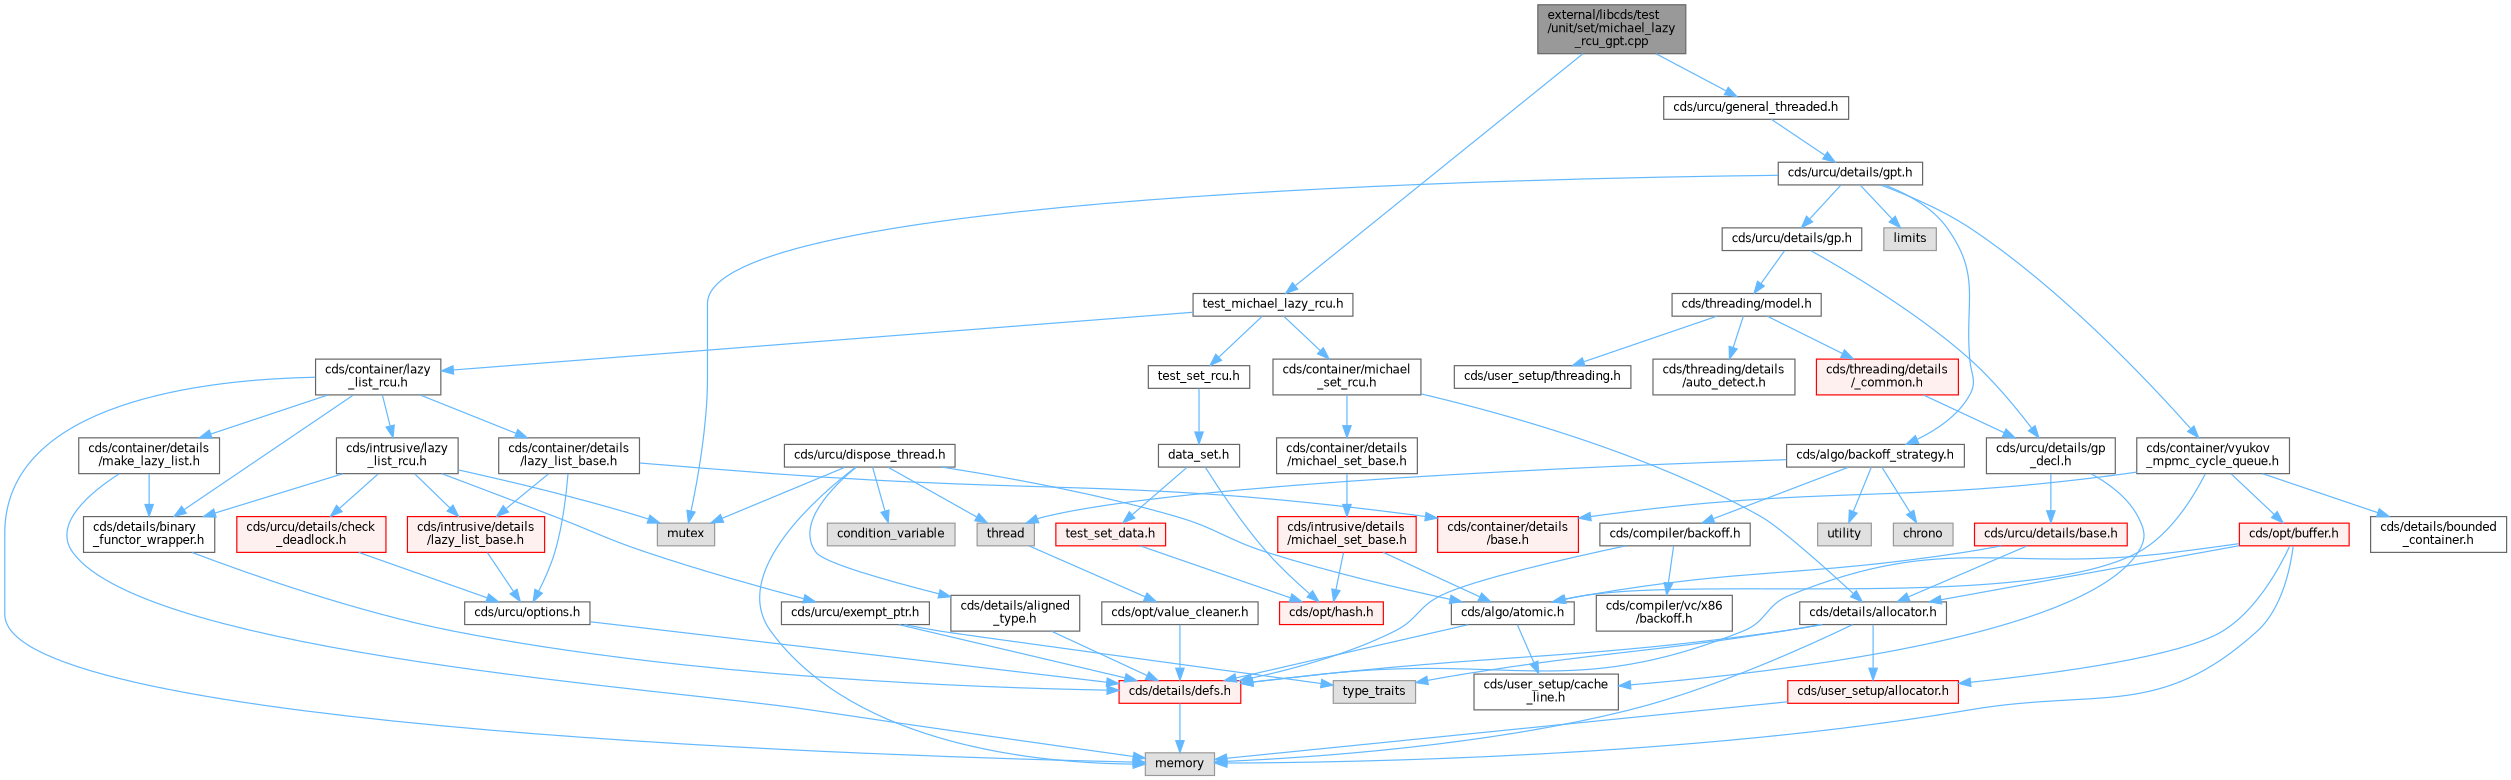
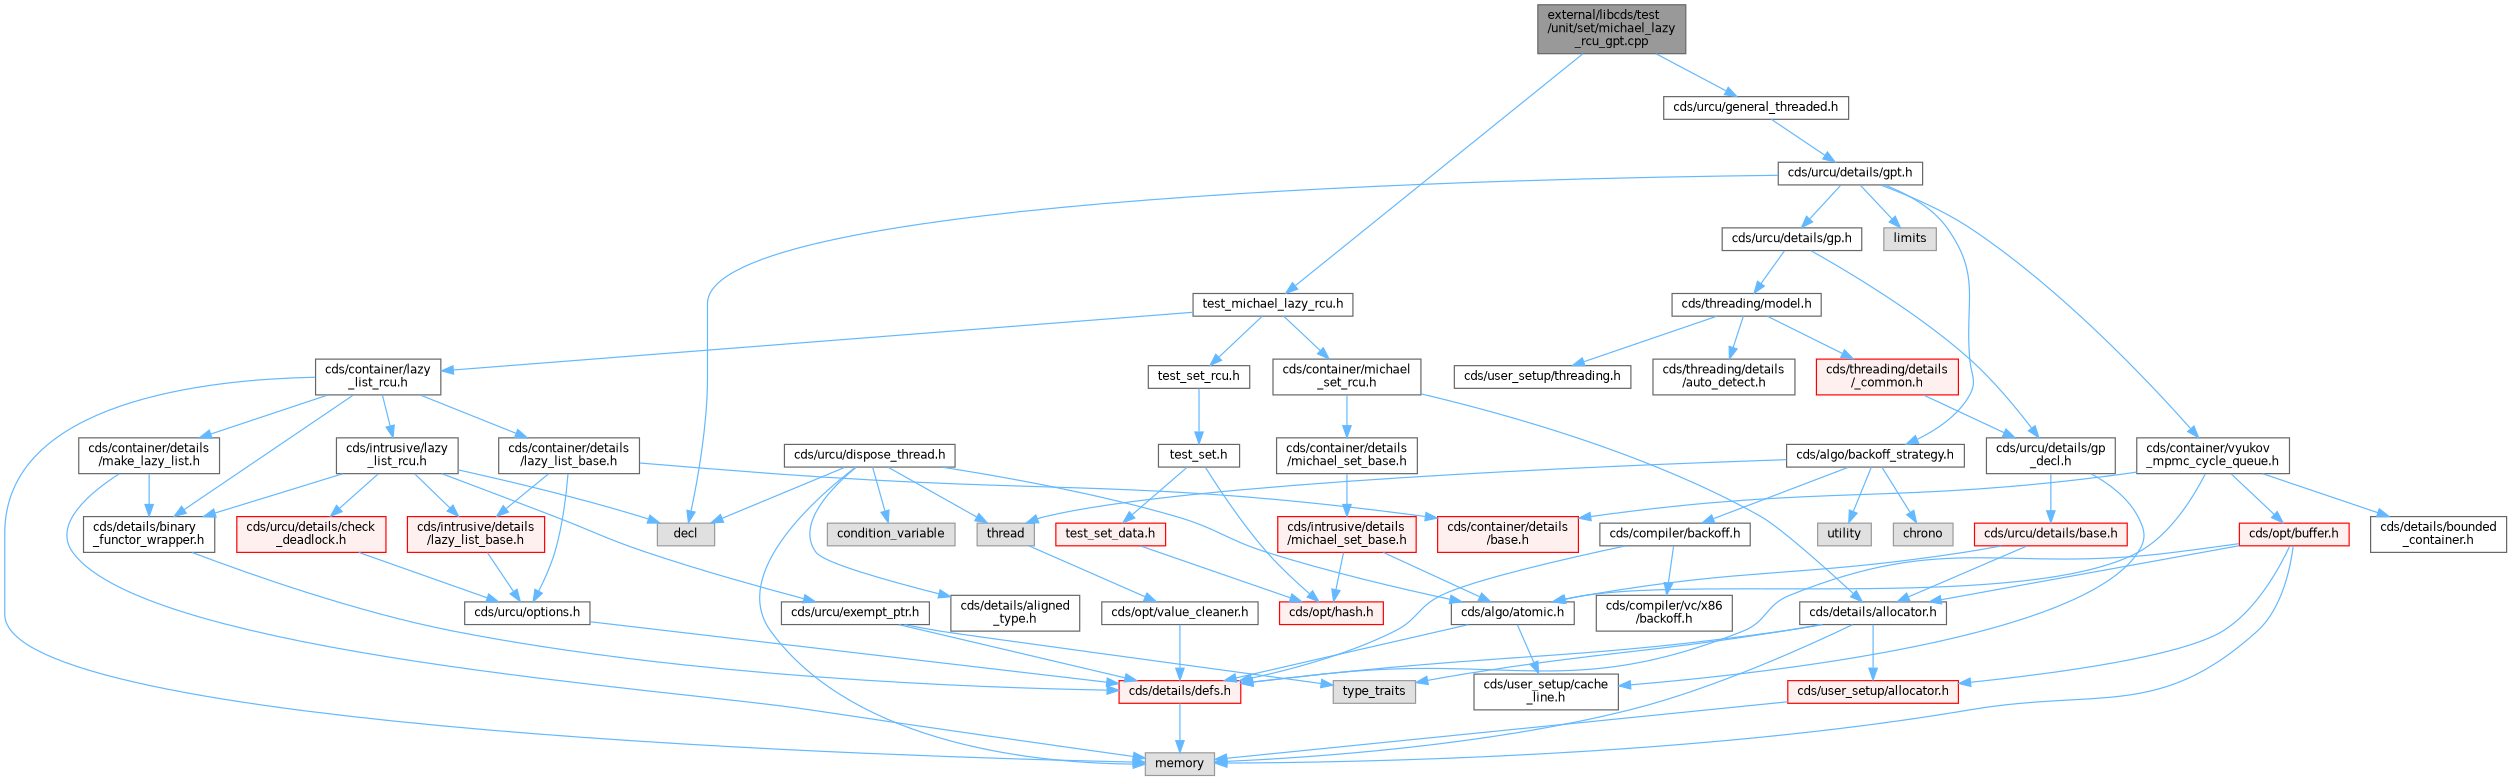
(1199, 456) -> (1199, 456)
(686, 534) -> (686, 534)
(1075, 642) -> none
